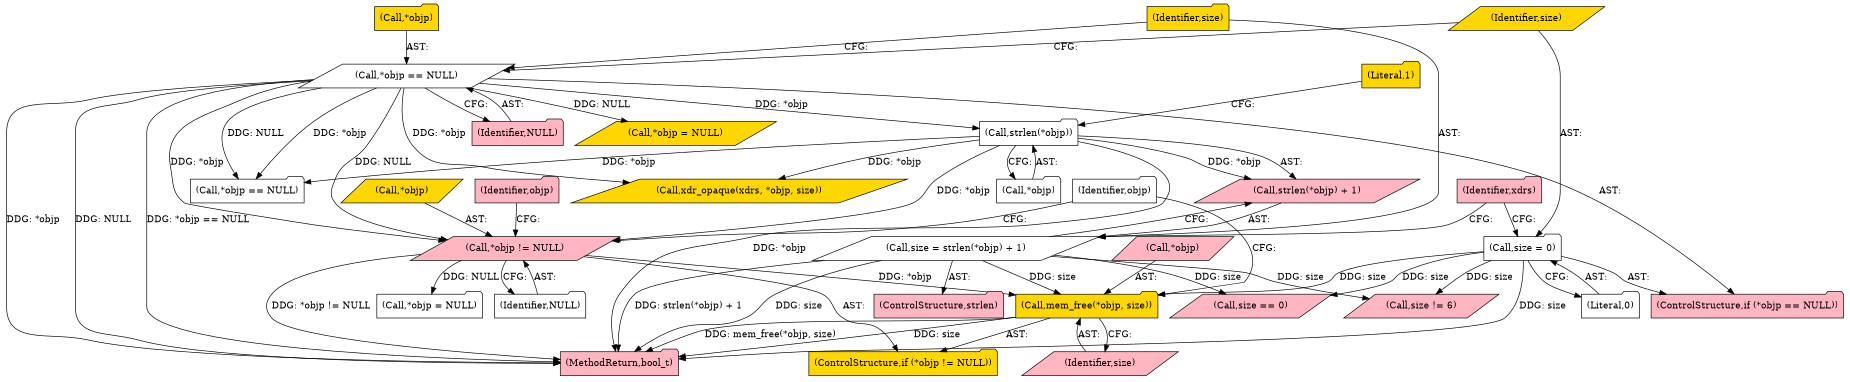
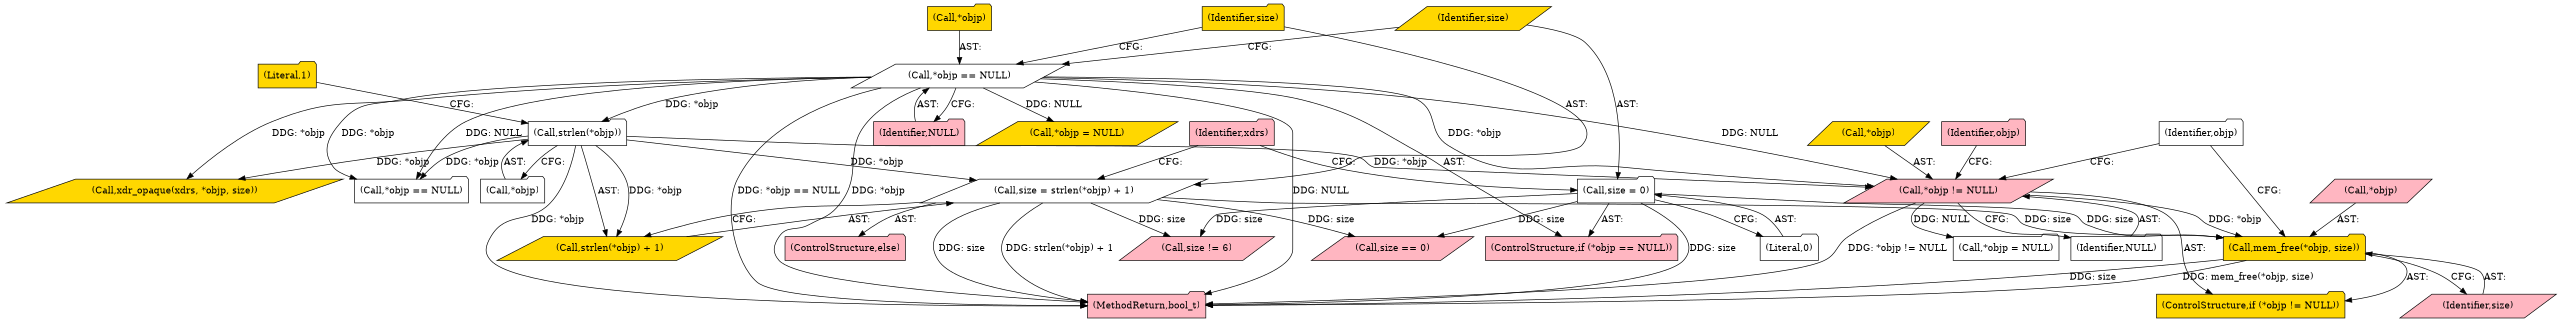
none -> (798, 160)
(1307, 191) -> (610, 249)
(939, 306) -> (845, 249)
